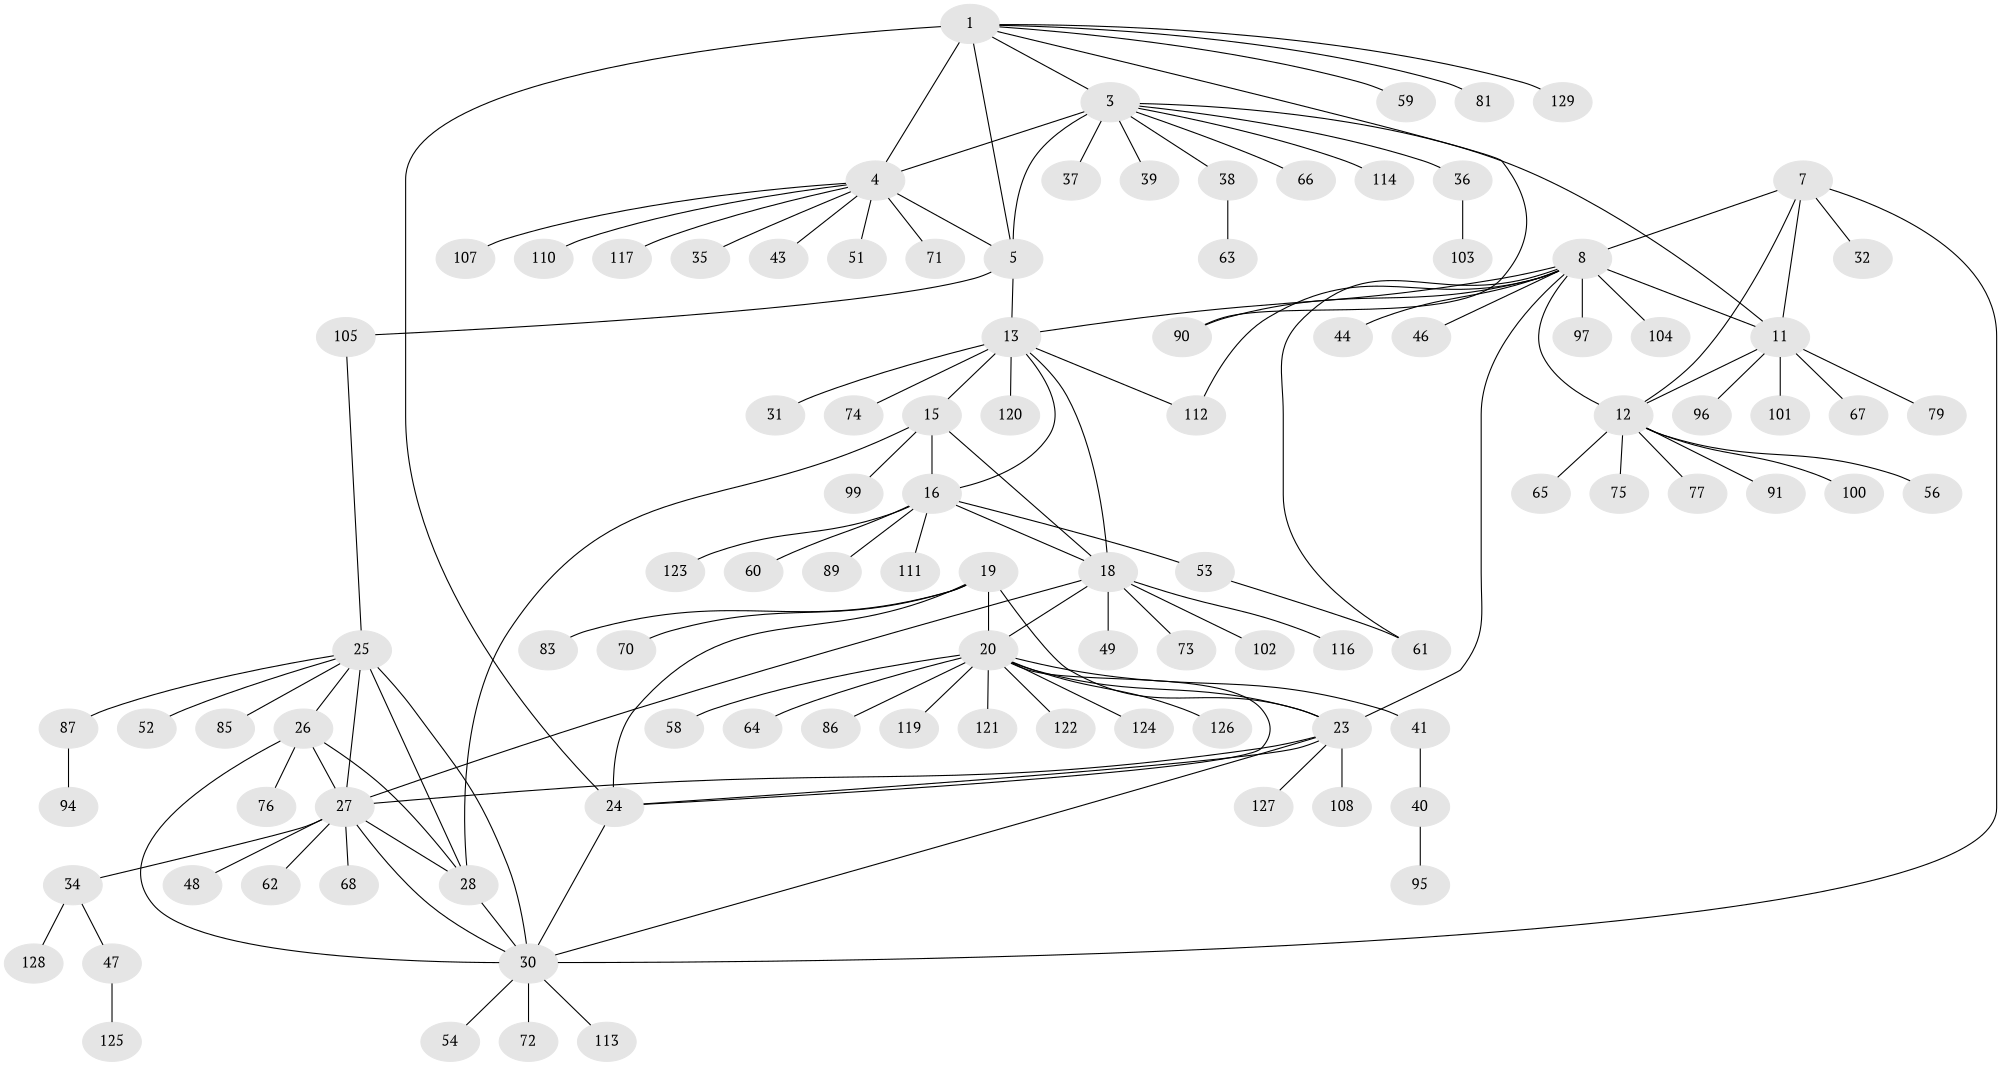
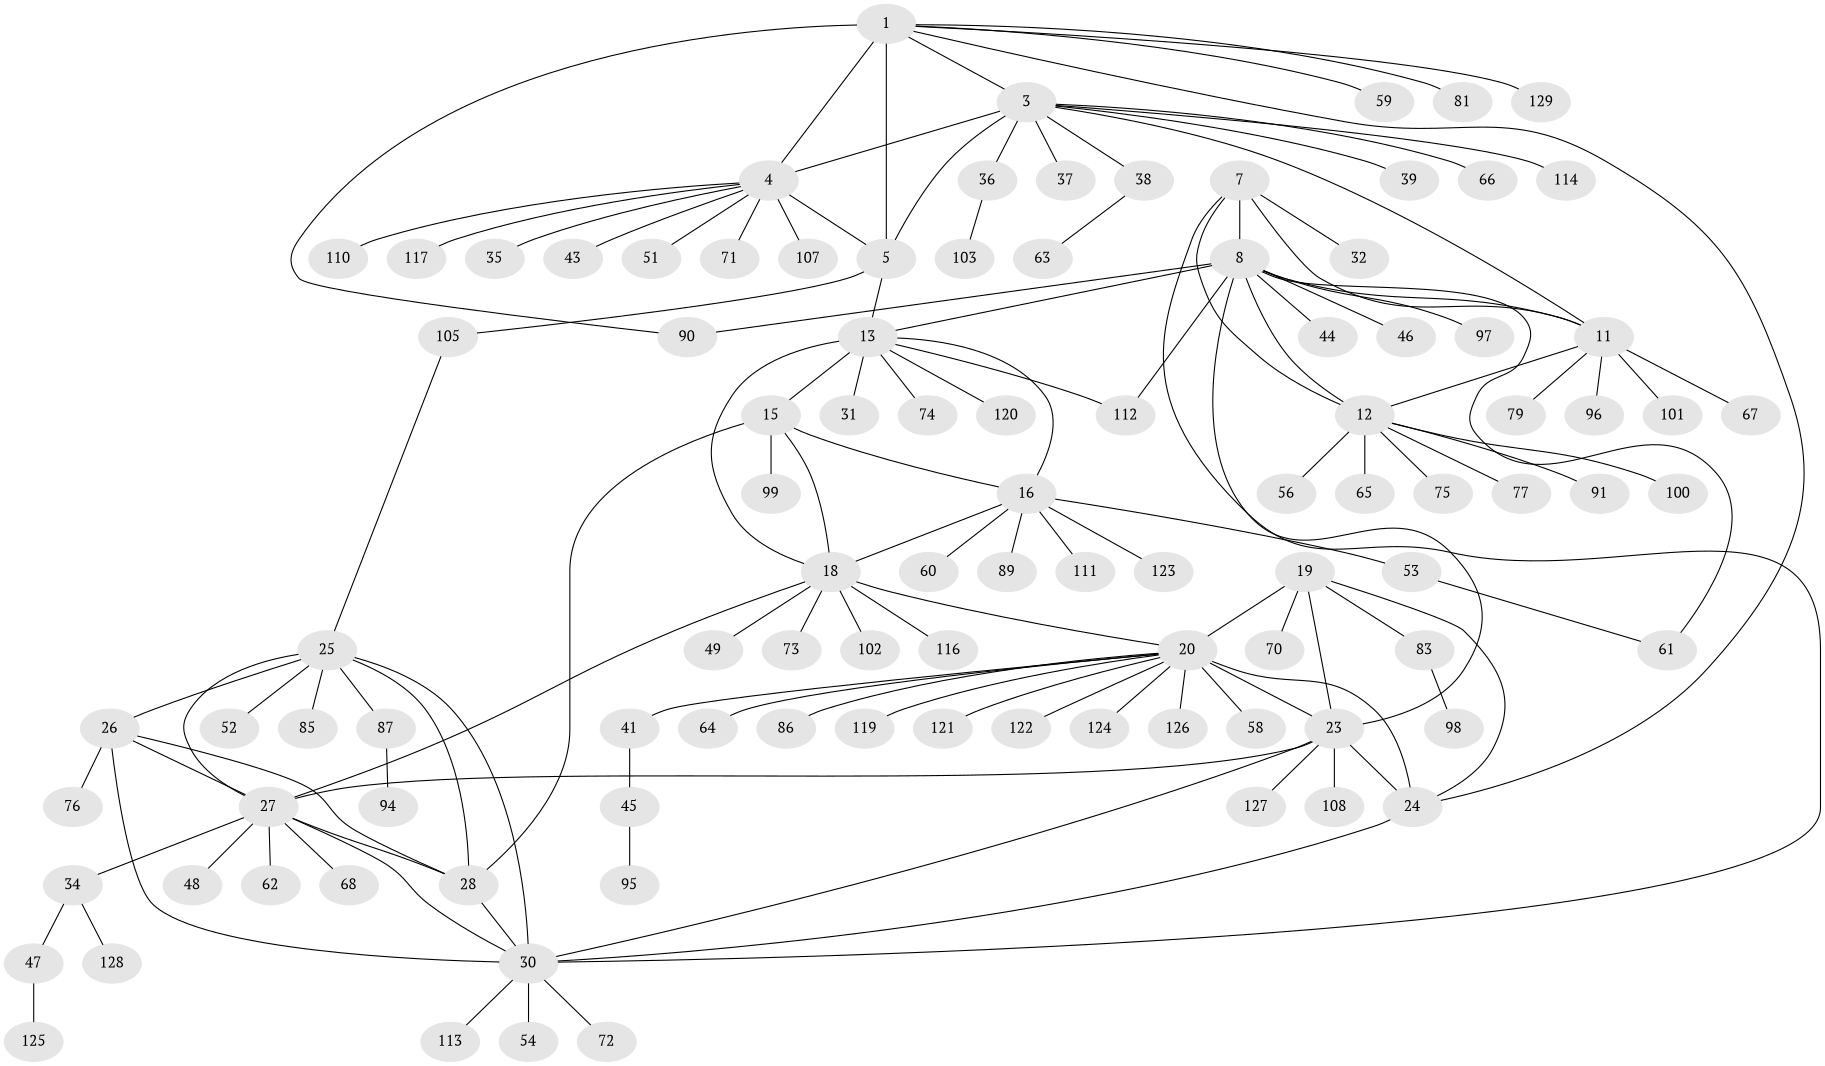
(1661, 337) -> none
none -> (1454, 729)
(1420, 807) -> (630, 807)
